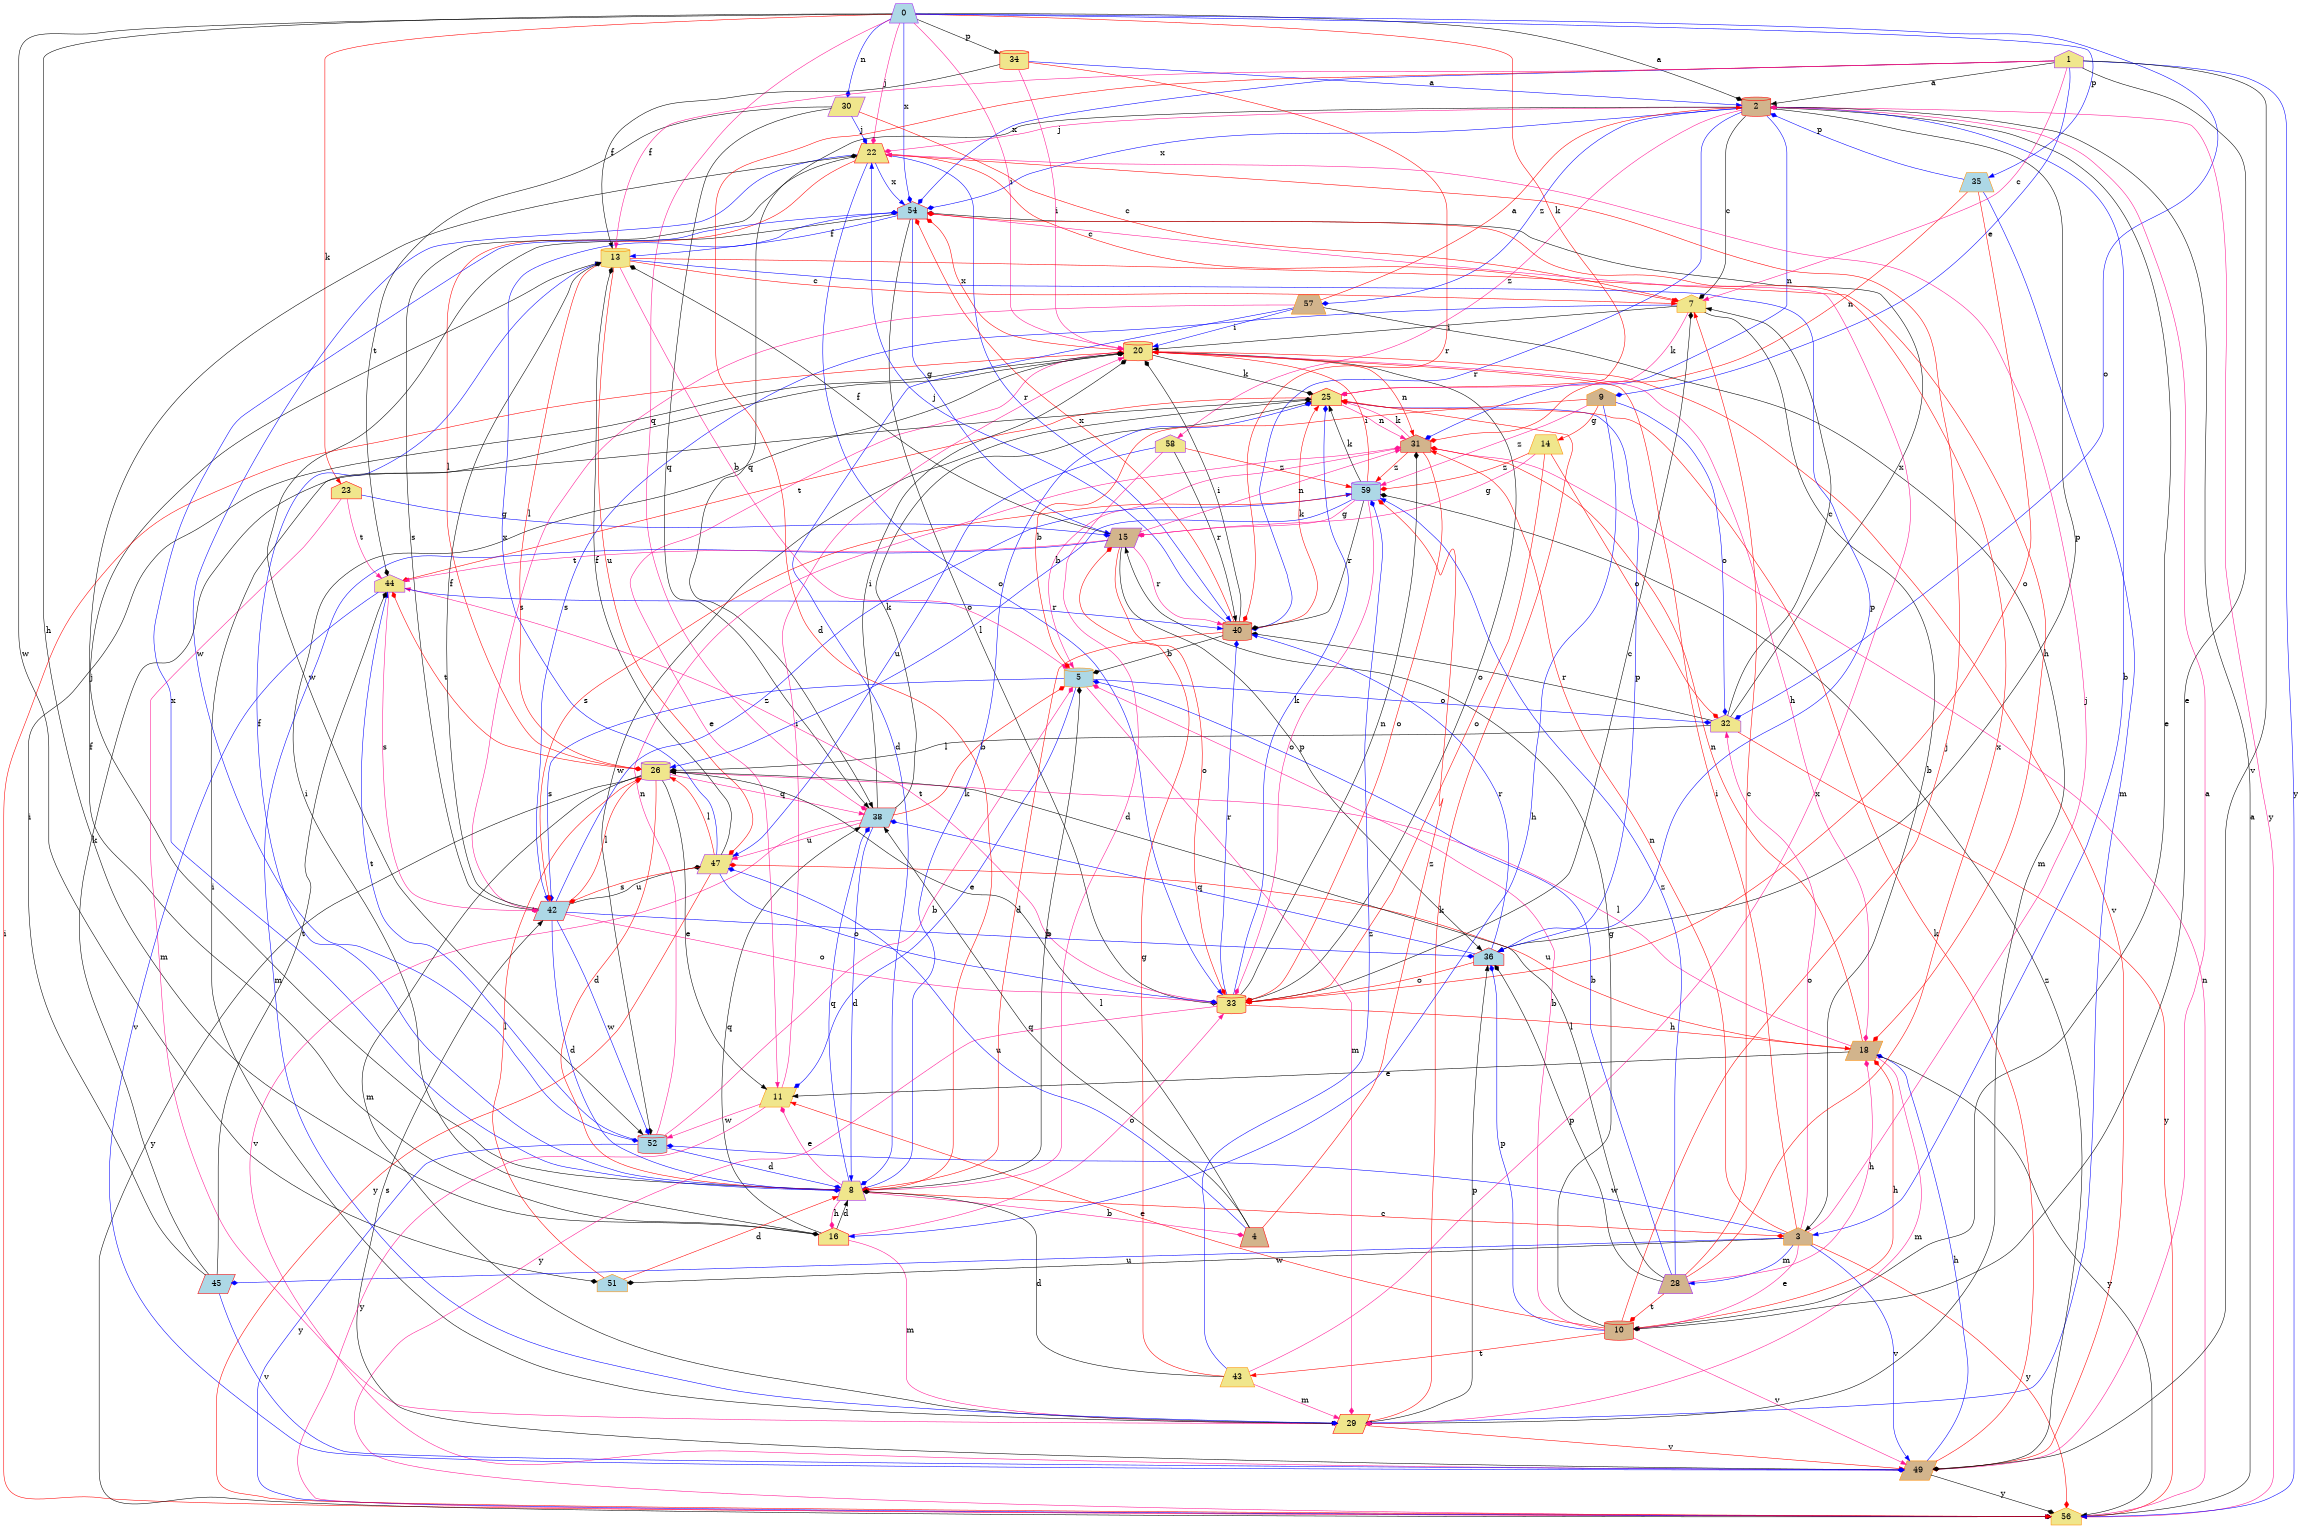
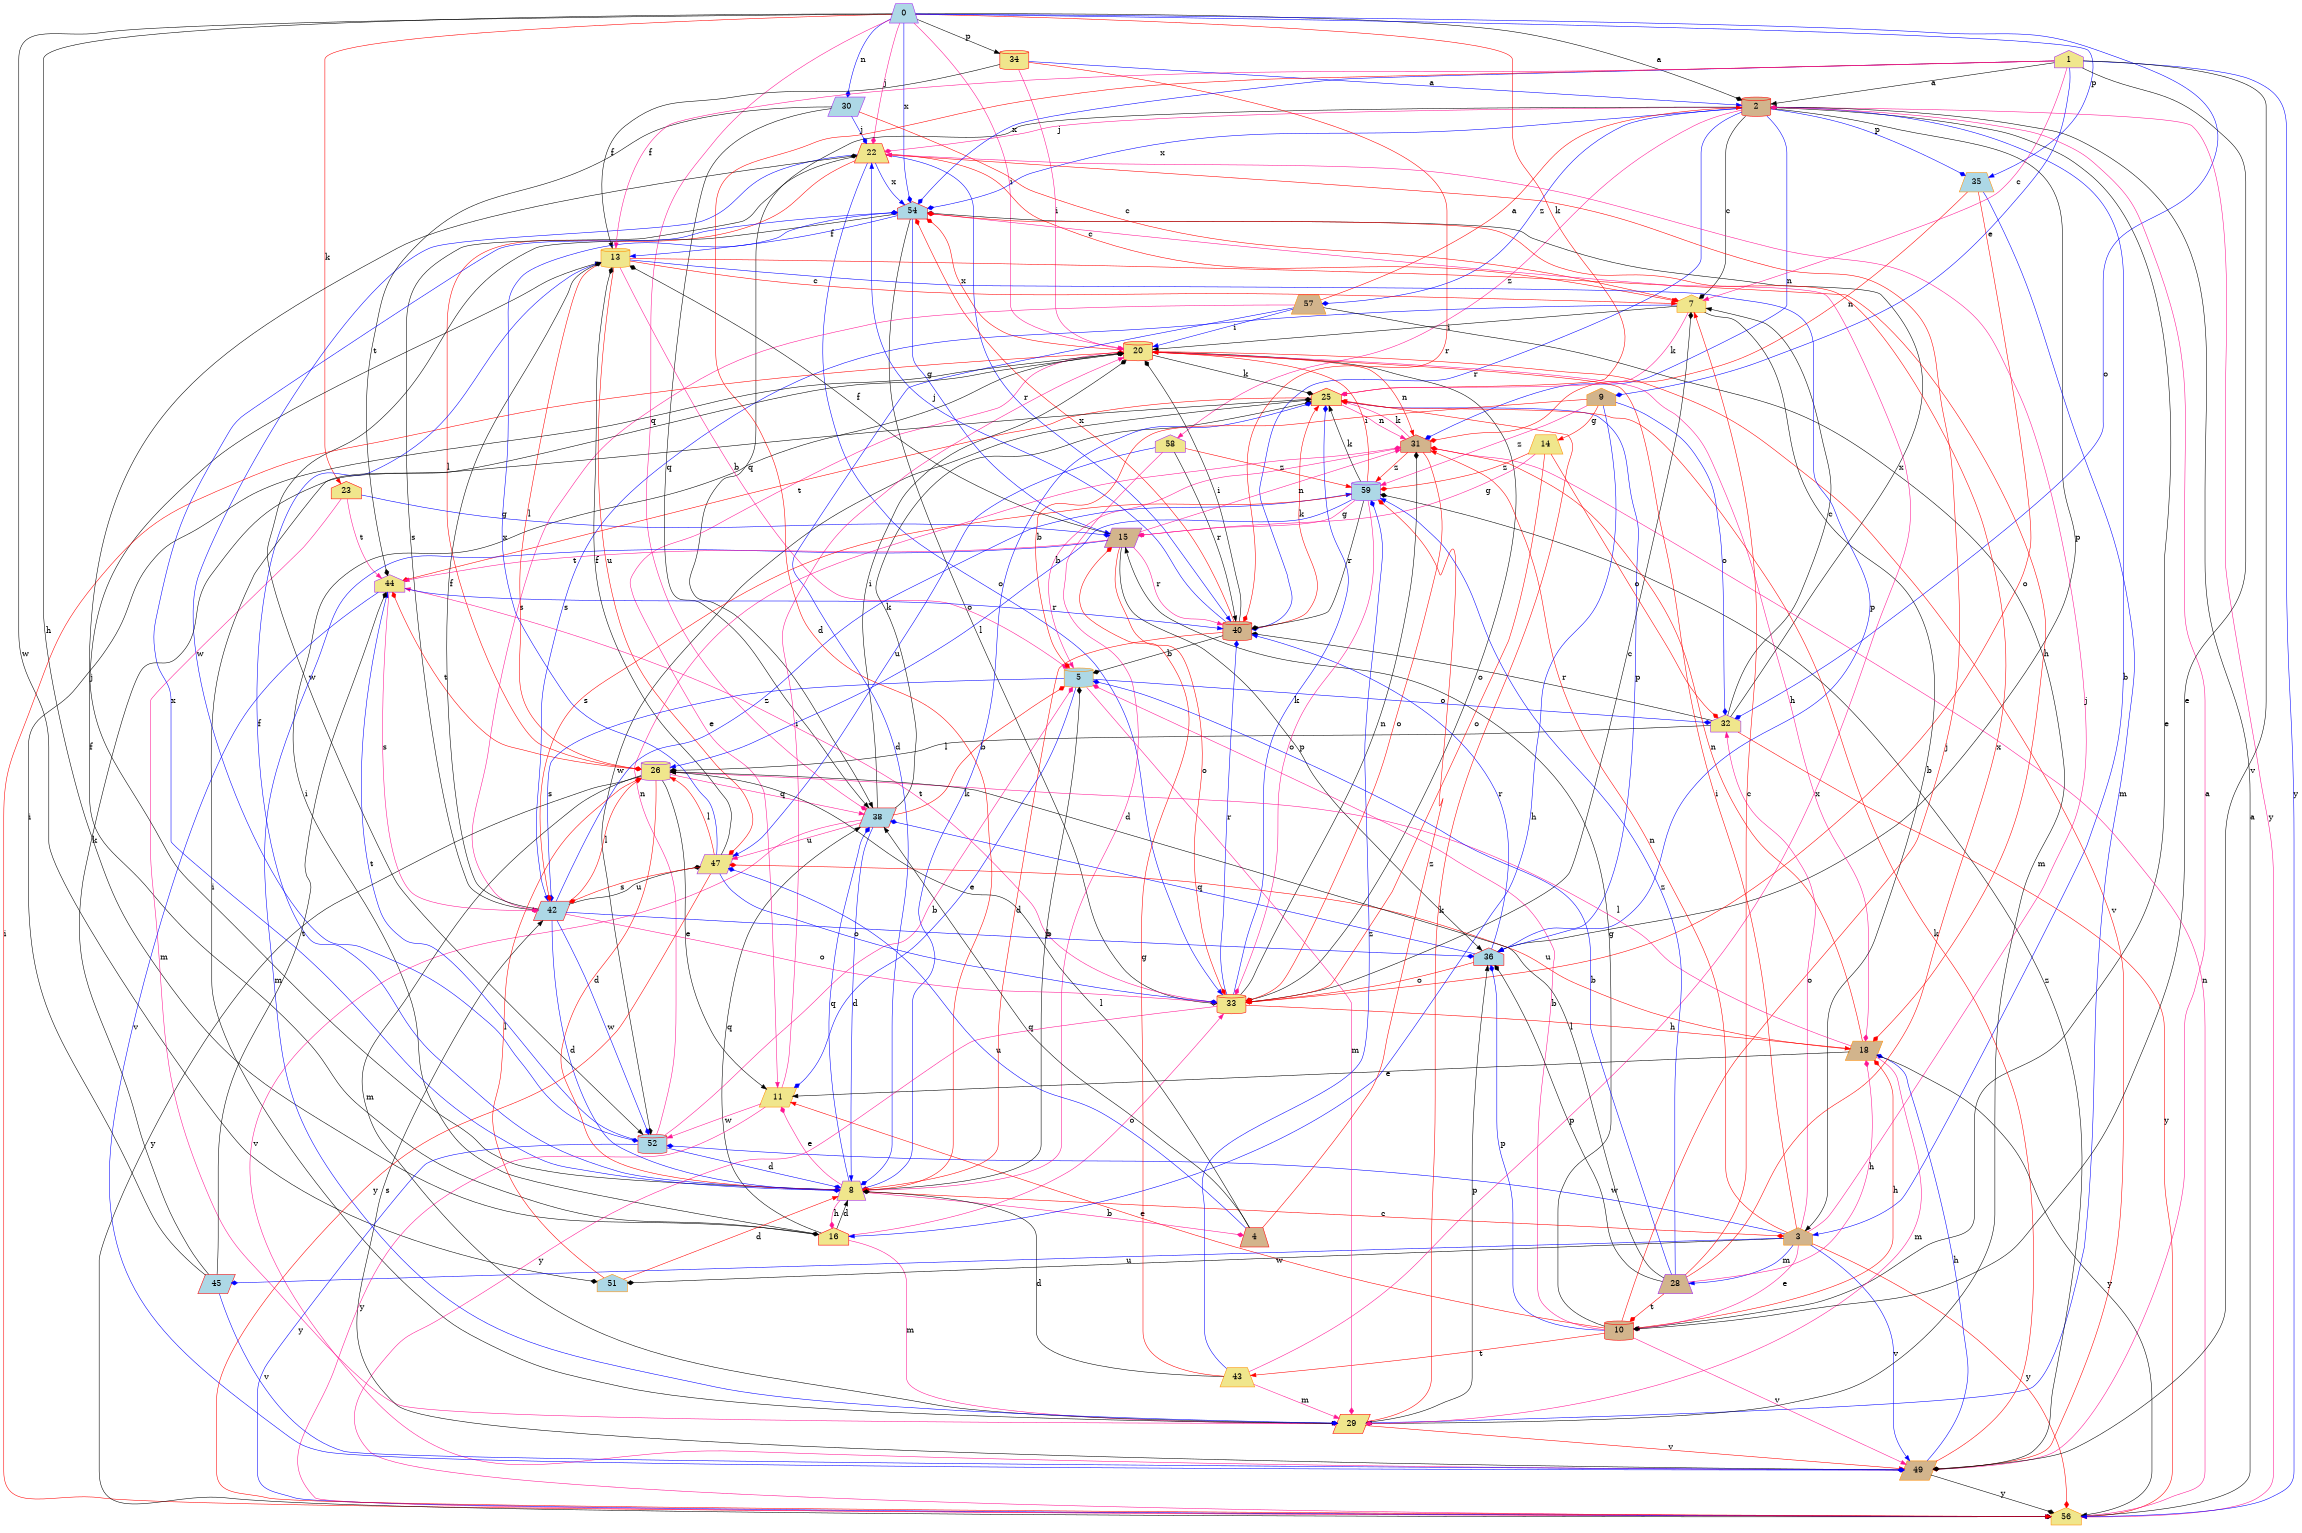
(847, 107) -> (847, 107)
(1869, 153) -> (1868, 131)
